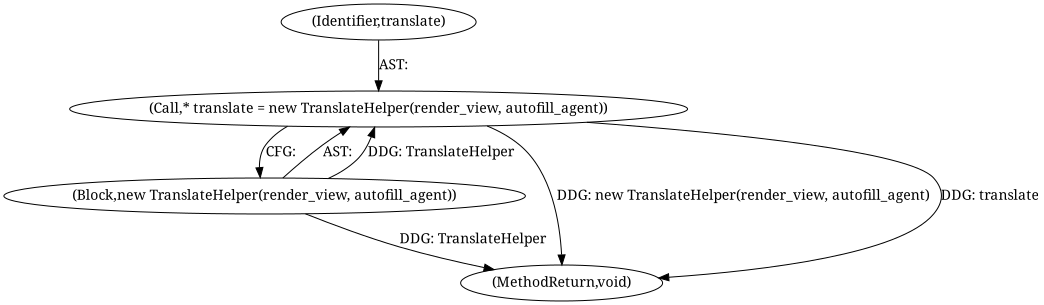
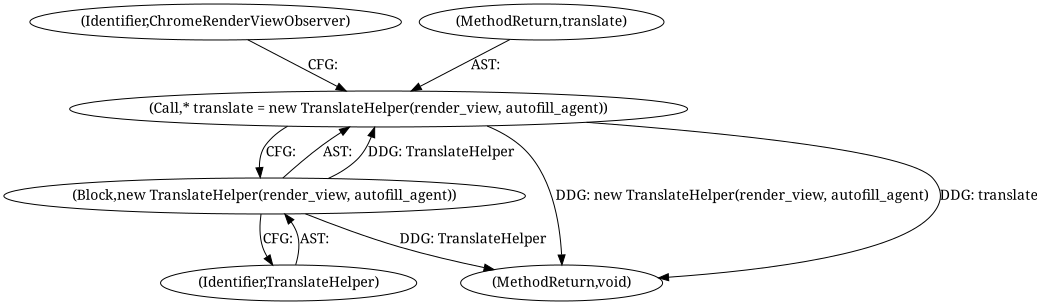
none -> (216, 22)
(379, 22) -> (542, 22)
none -> (289, 283)
